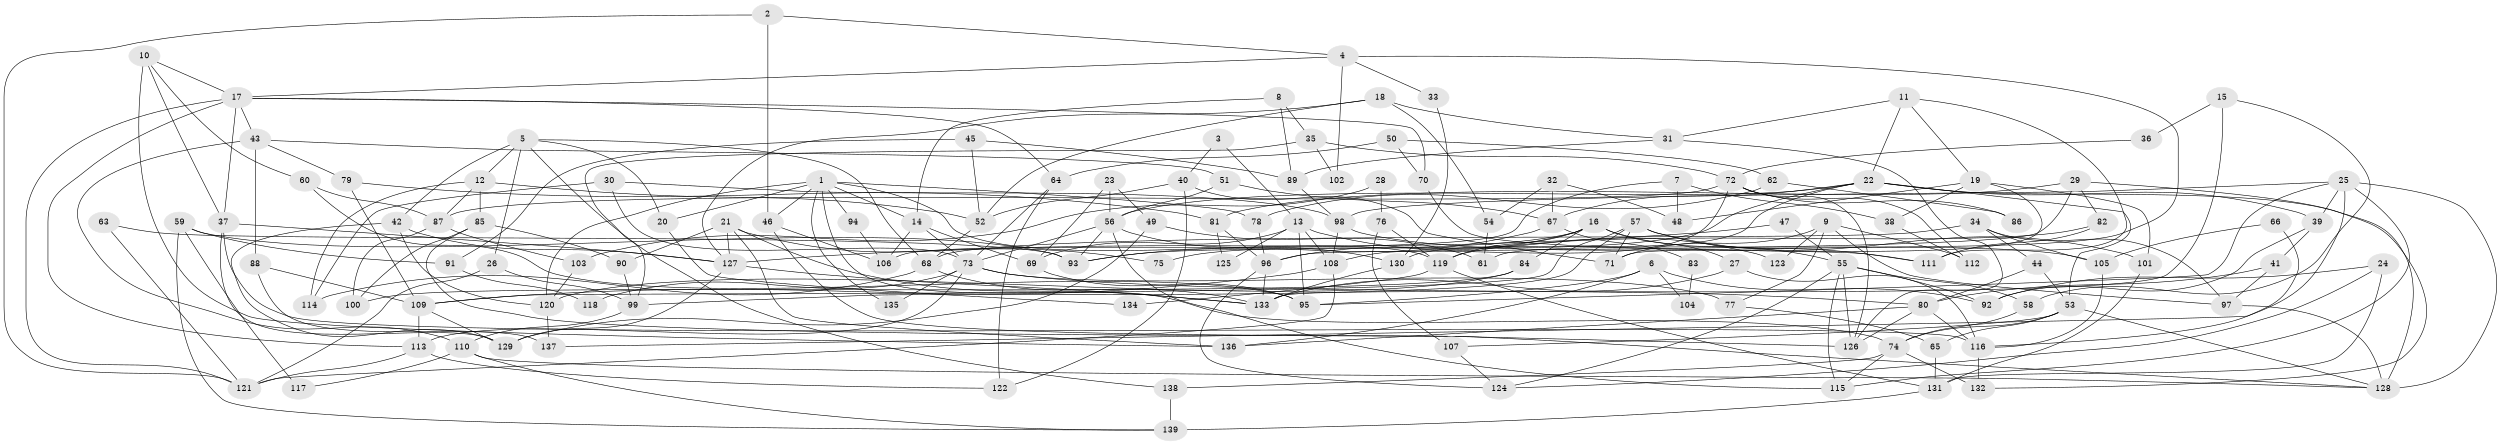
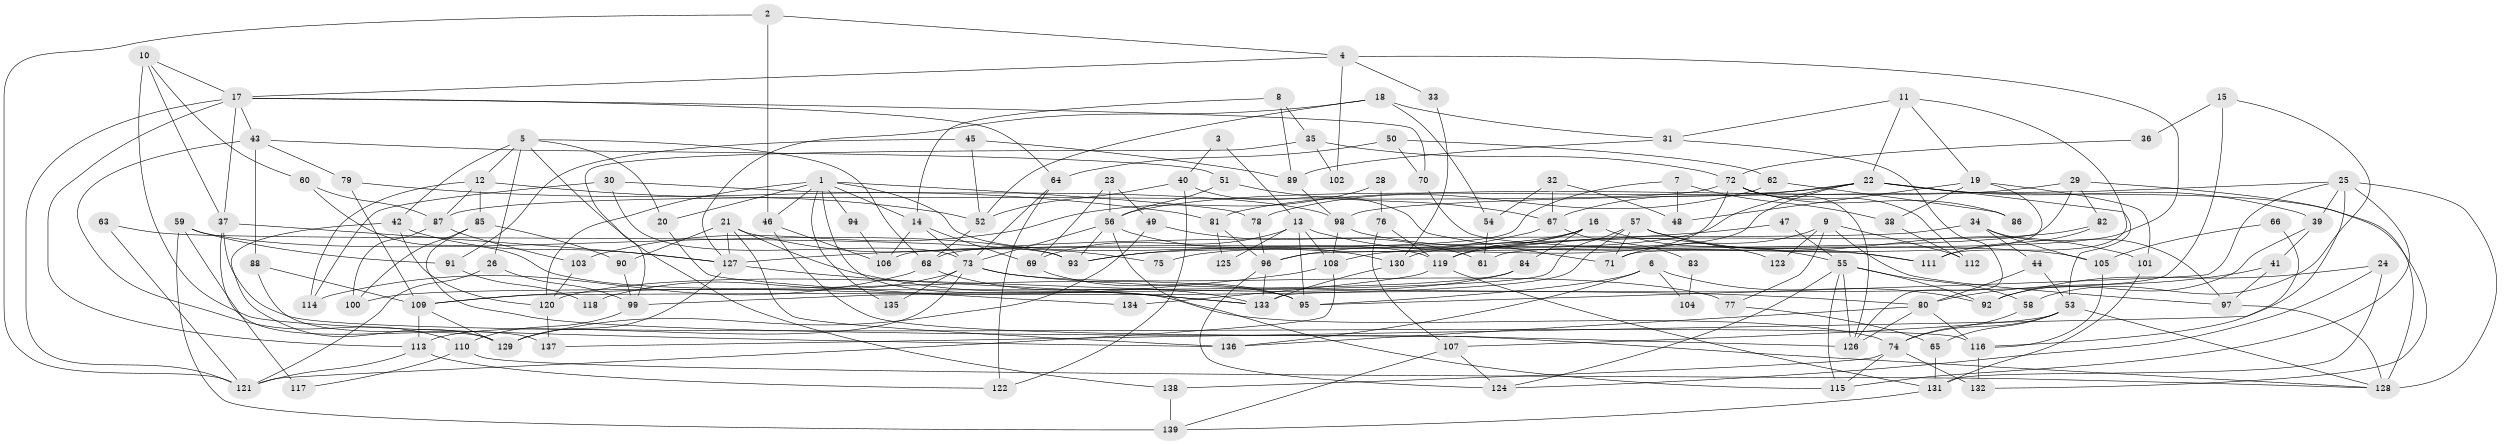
(1735, 264) -> none
(812, 414) -> (1311, 389)
